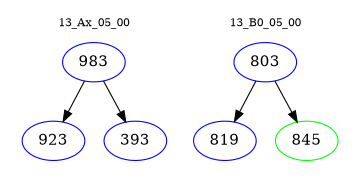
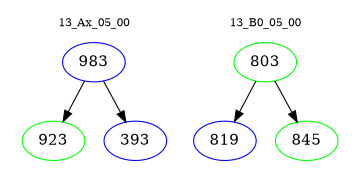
(265, 62) -> (265, 62)
(53, 141) -> (53, 141)
